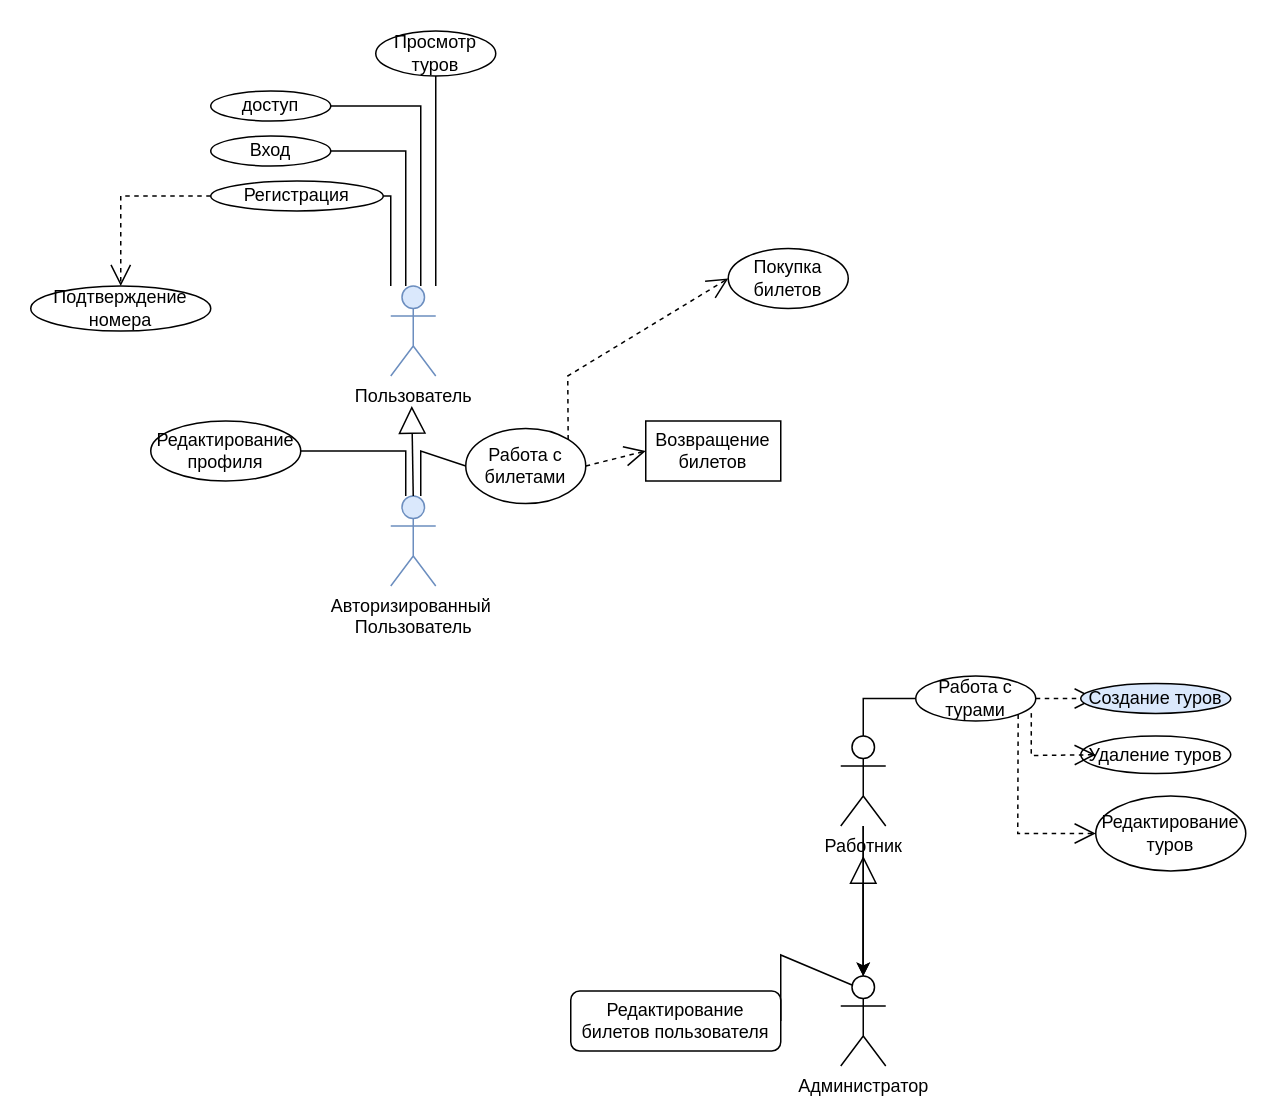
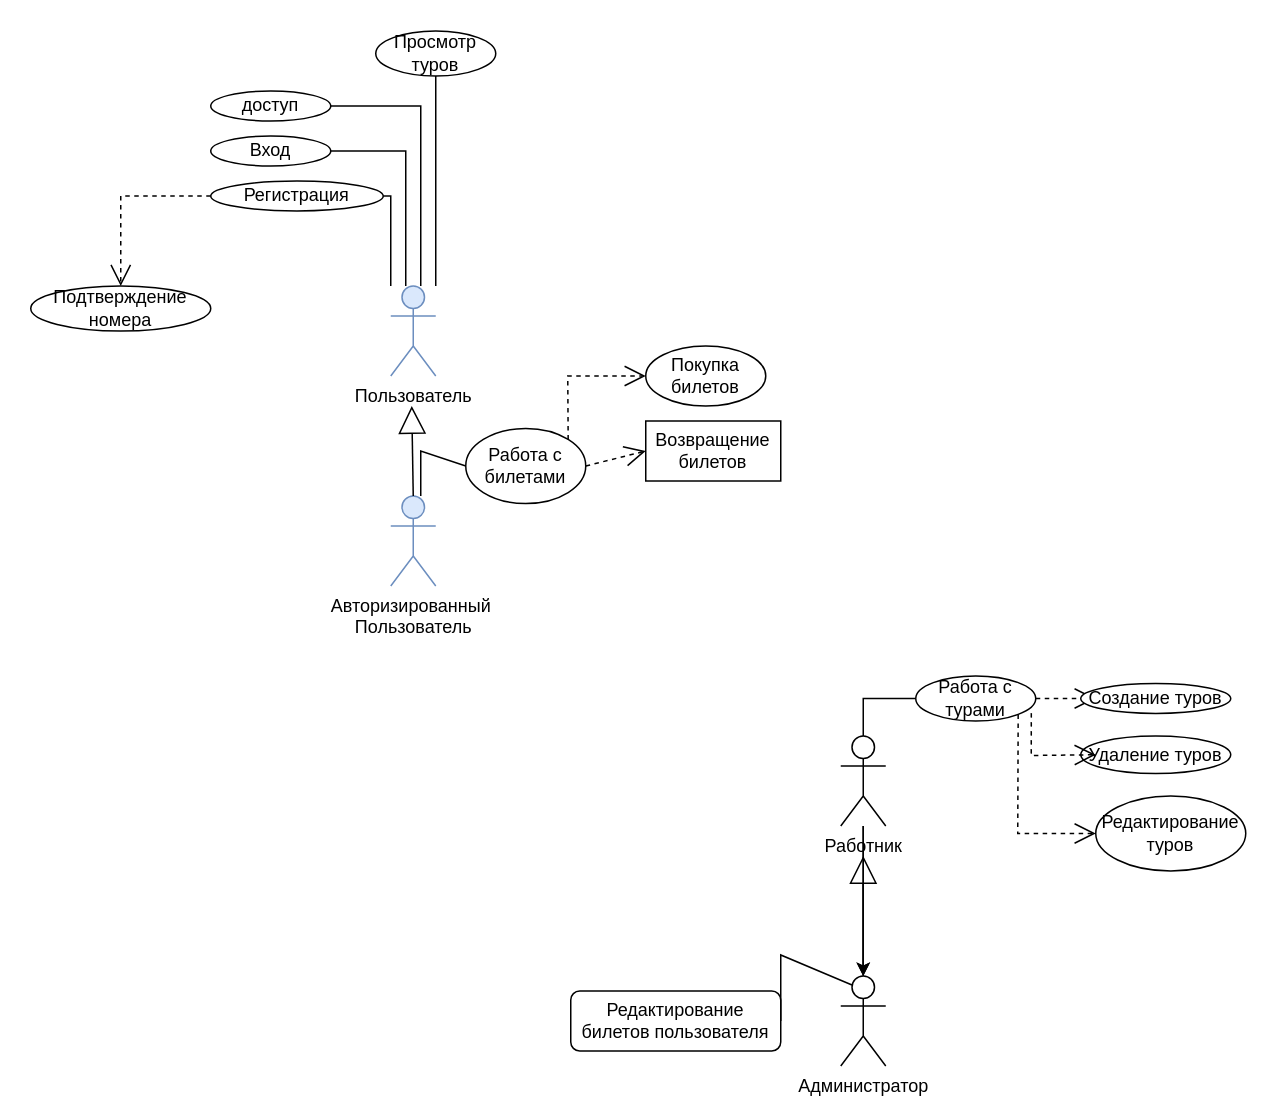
(788, 278) -> (706, 376)
(226, 451) -> none
(376, 451) -> none
(1156, 698) -> (1156, 698)
